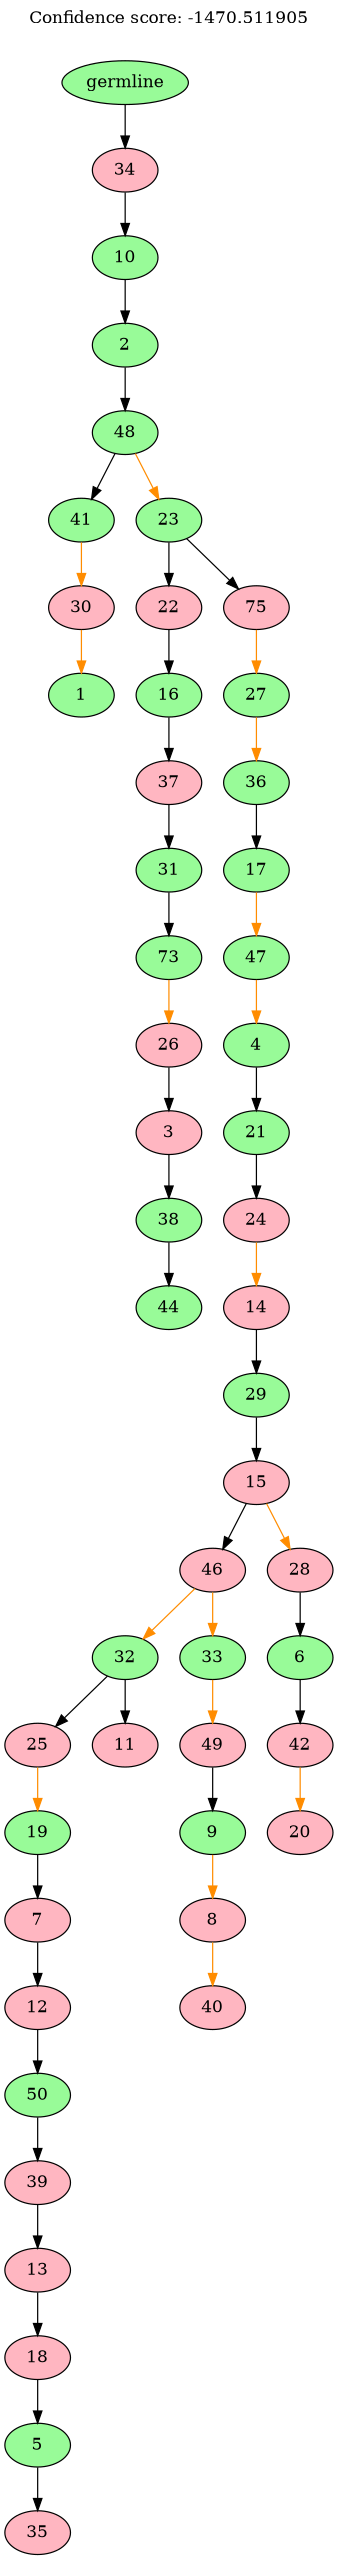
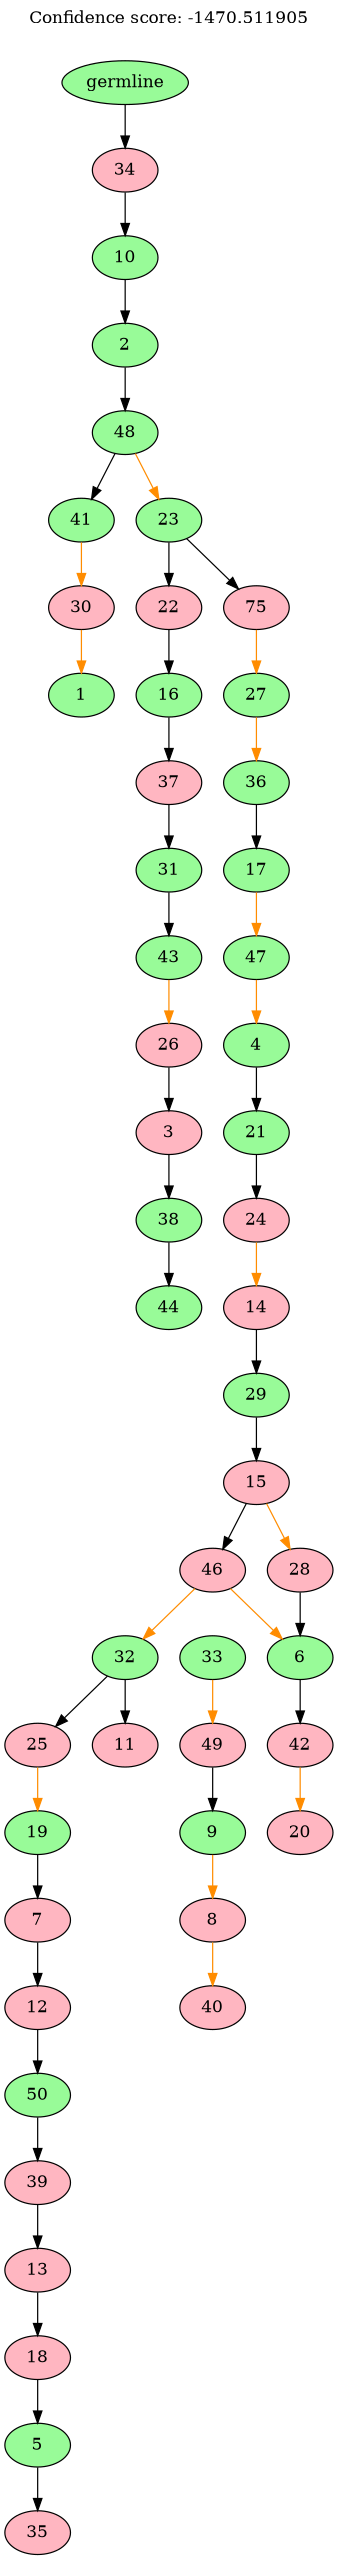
(169, 958) -> (169, 958)
(213, 1608) -> (252, 1610)
